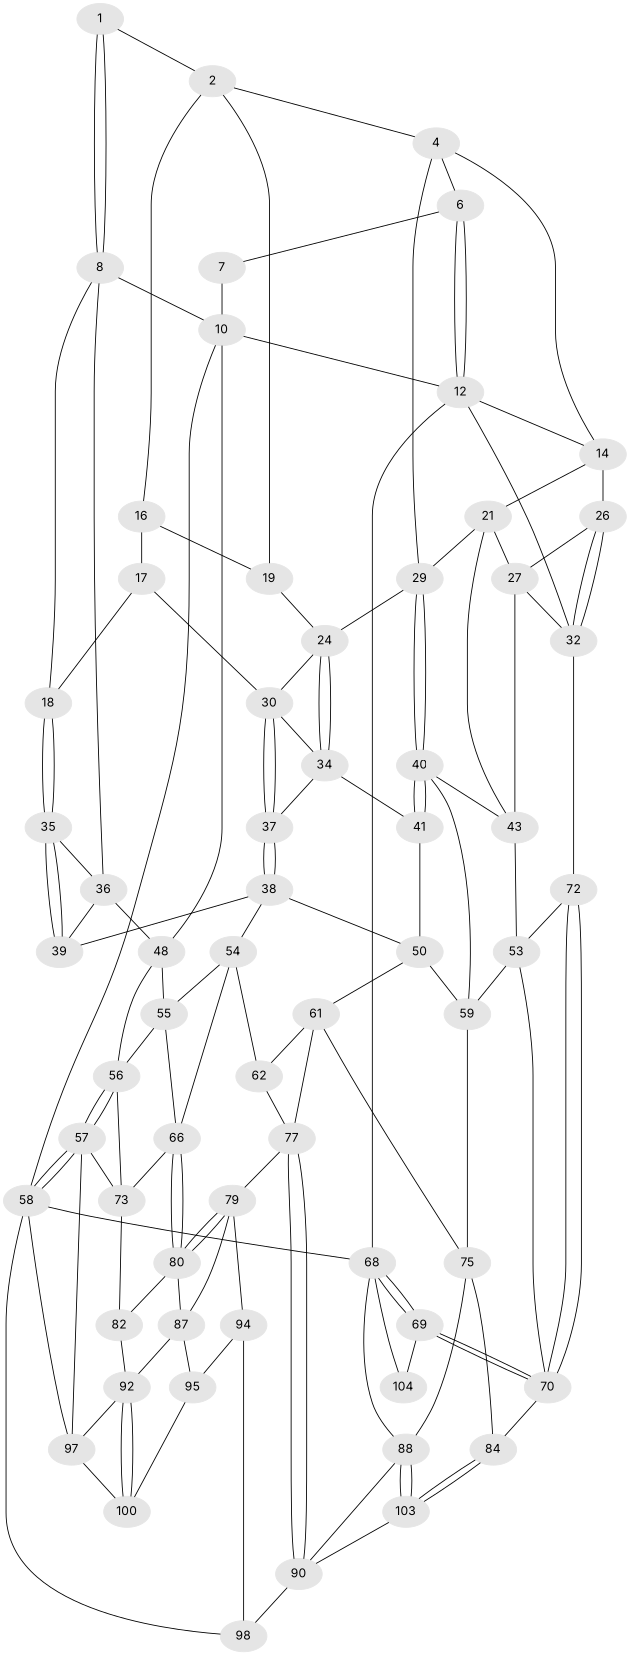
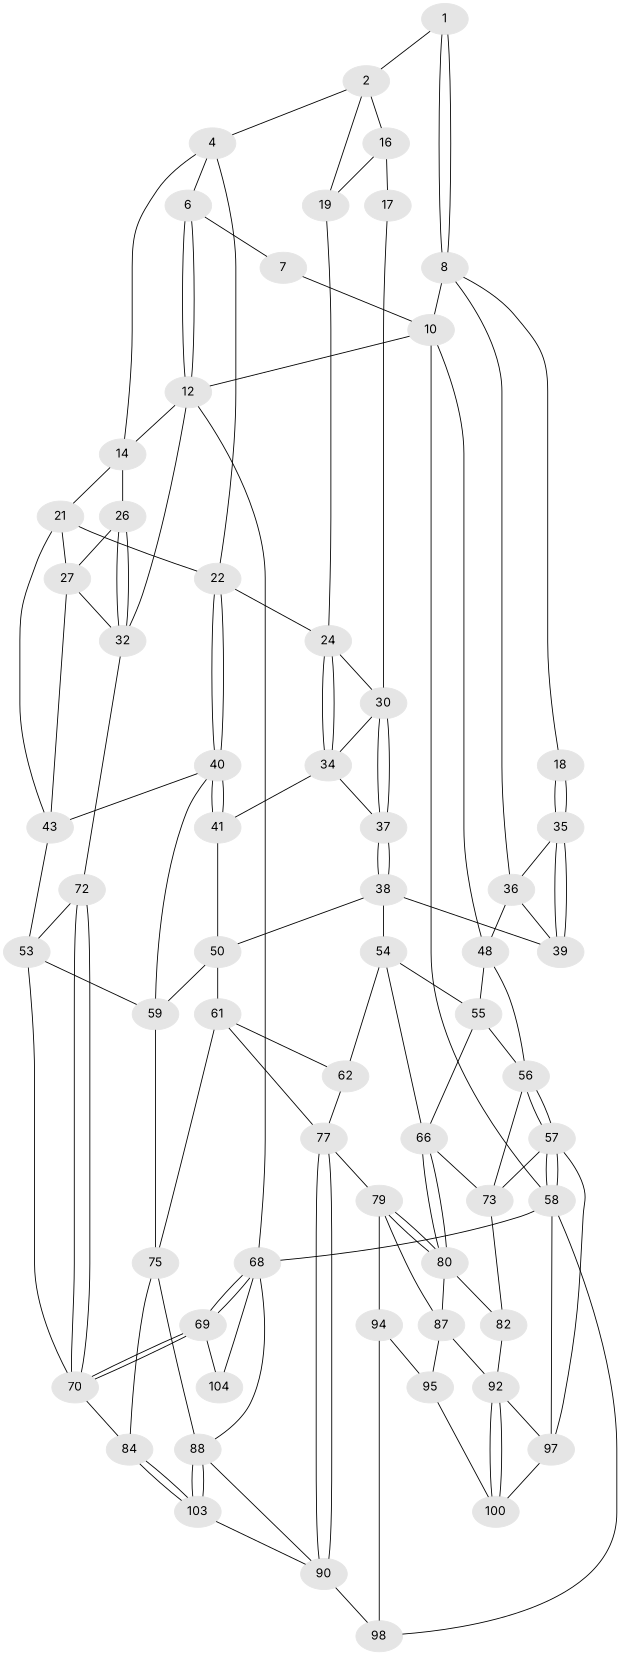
(420, 579) -> (218, 579)
(90, 648) -> none
